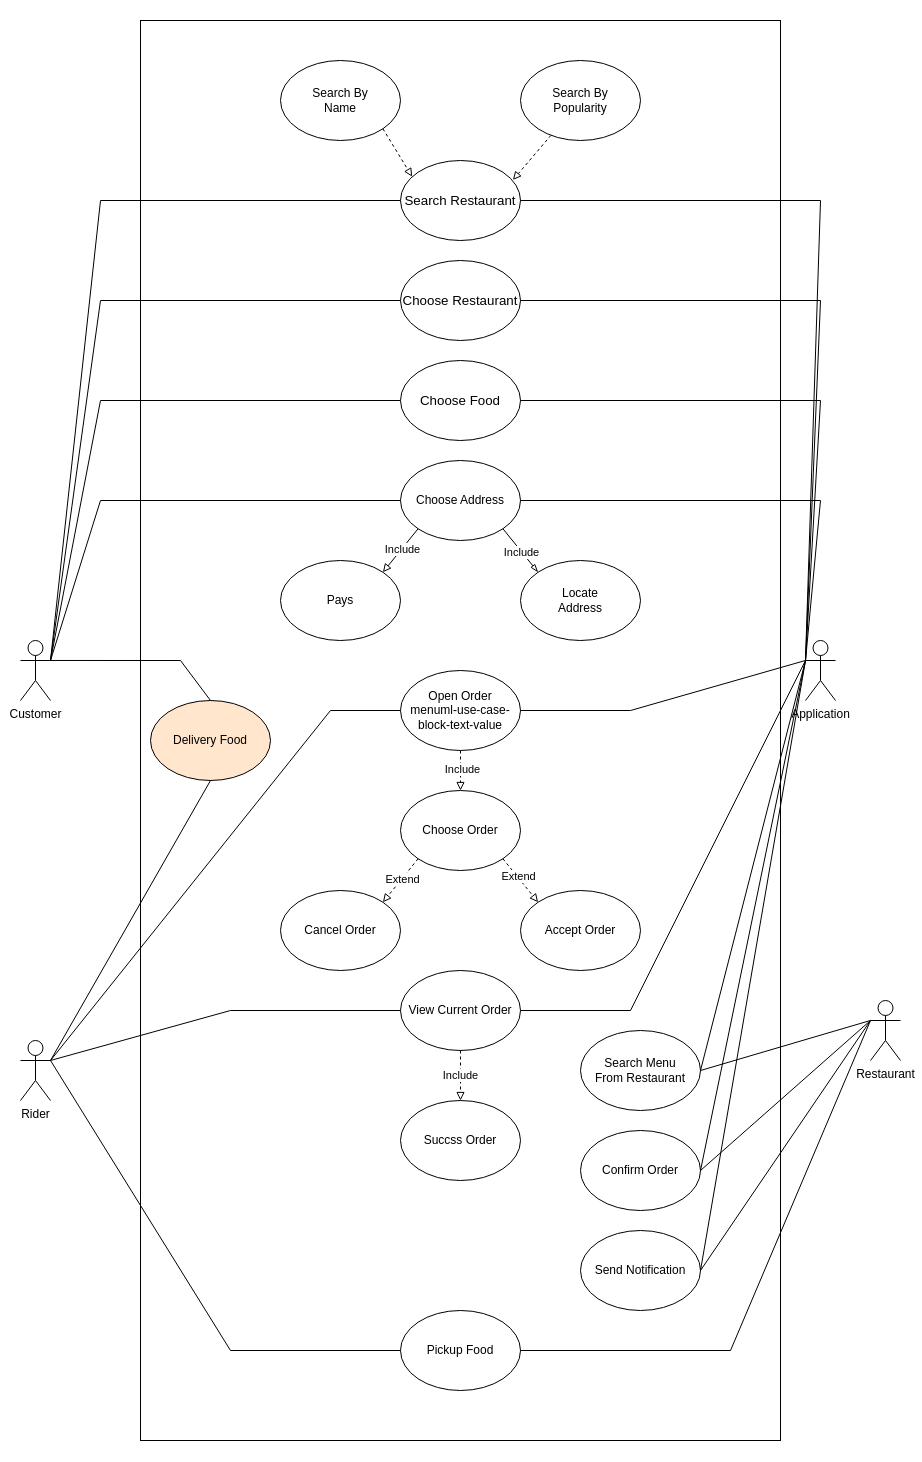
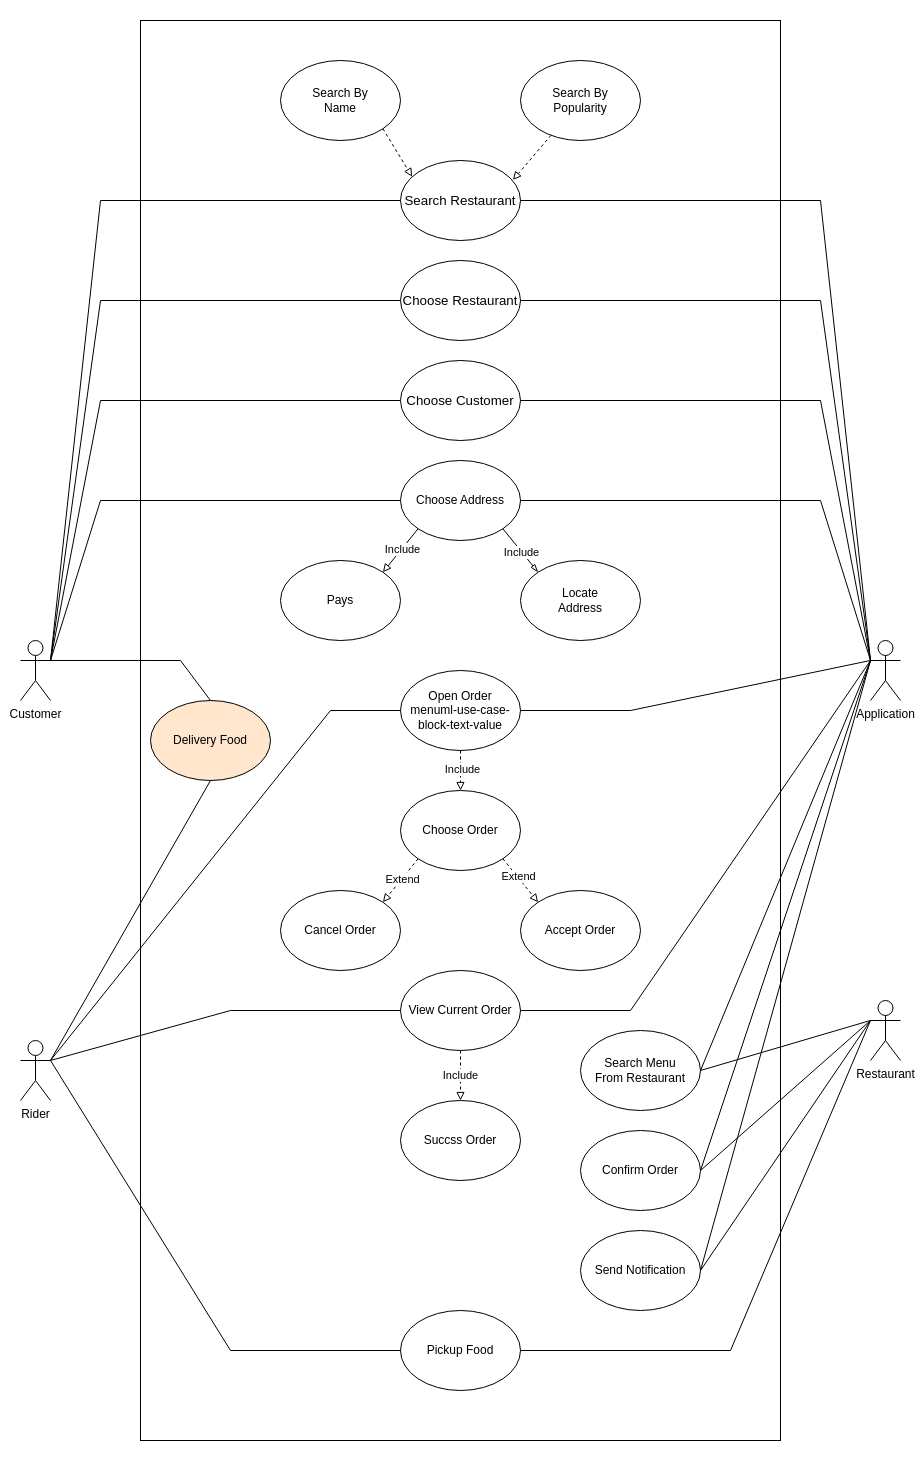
(461, 401) -> (461, 401)
(821, 671) -> (886, 671)
